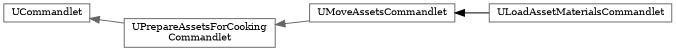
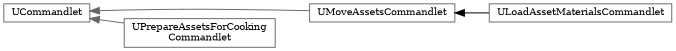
(297, 22) -> (204, 9)
